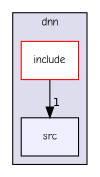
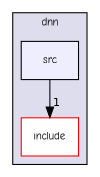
(50, 93) -> (50, 93)
